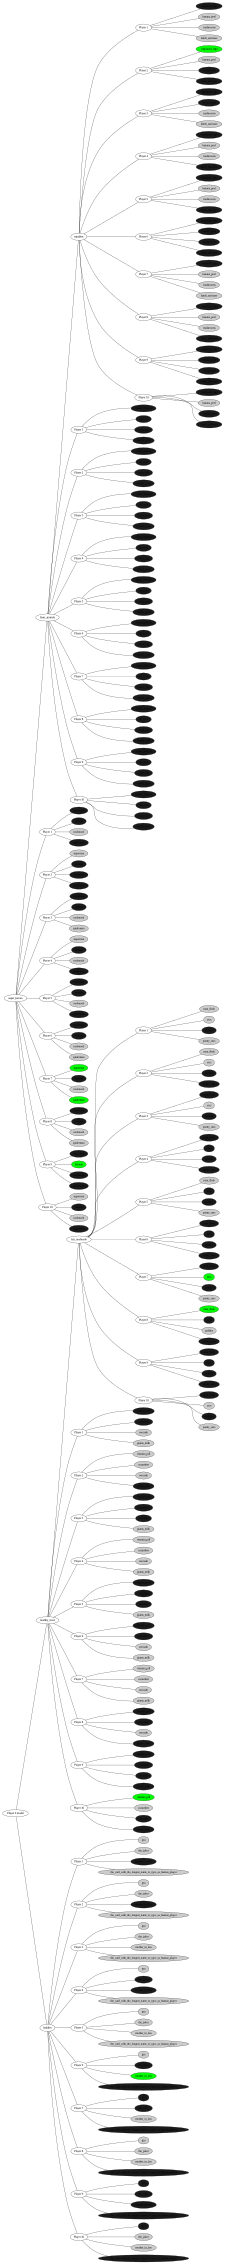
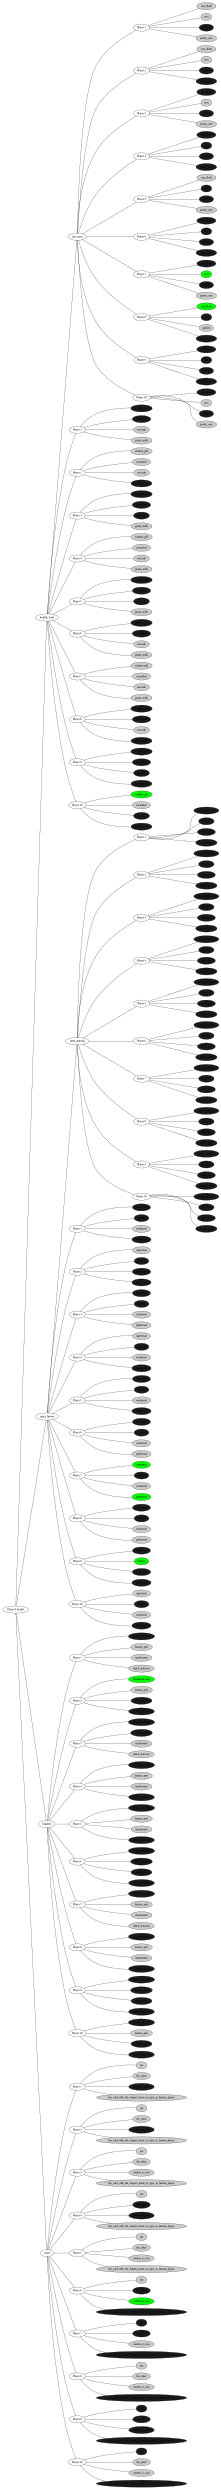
(63, 427) -> (31, 1717)
(79, 1240) -> (77, 237)
none -> (31, 1513)
(47, 2028) -> (47, 2253)
